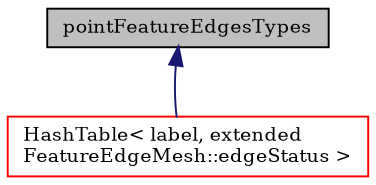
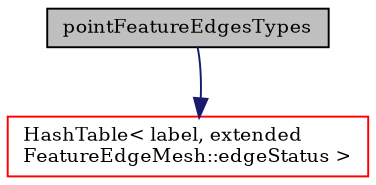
(175, 92) -> (201, 72)
